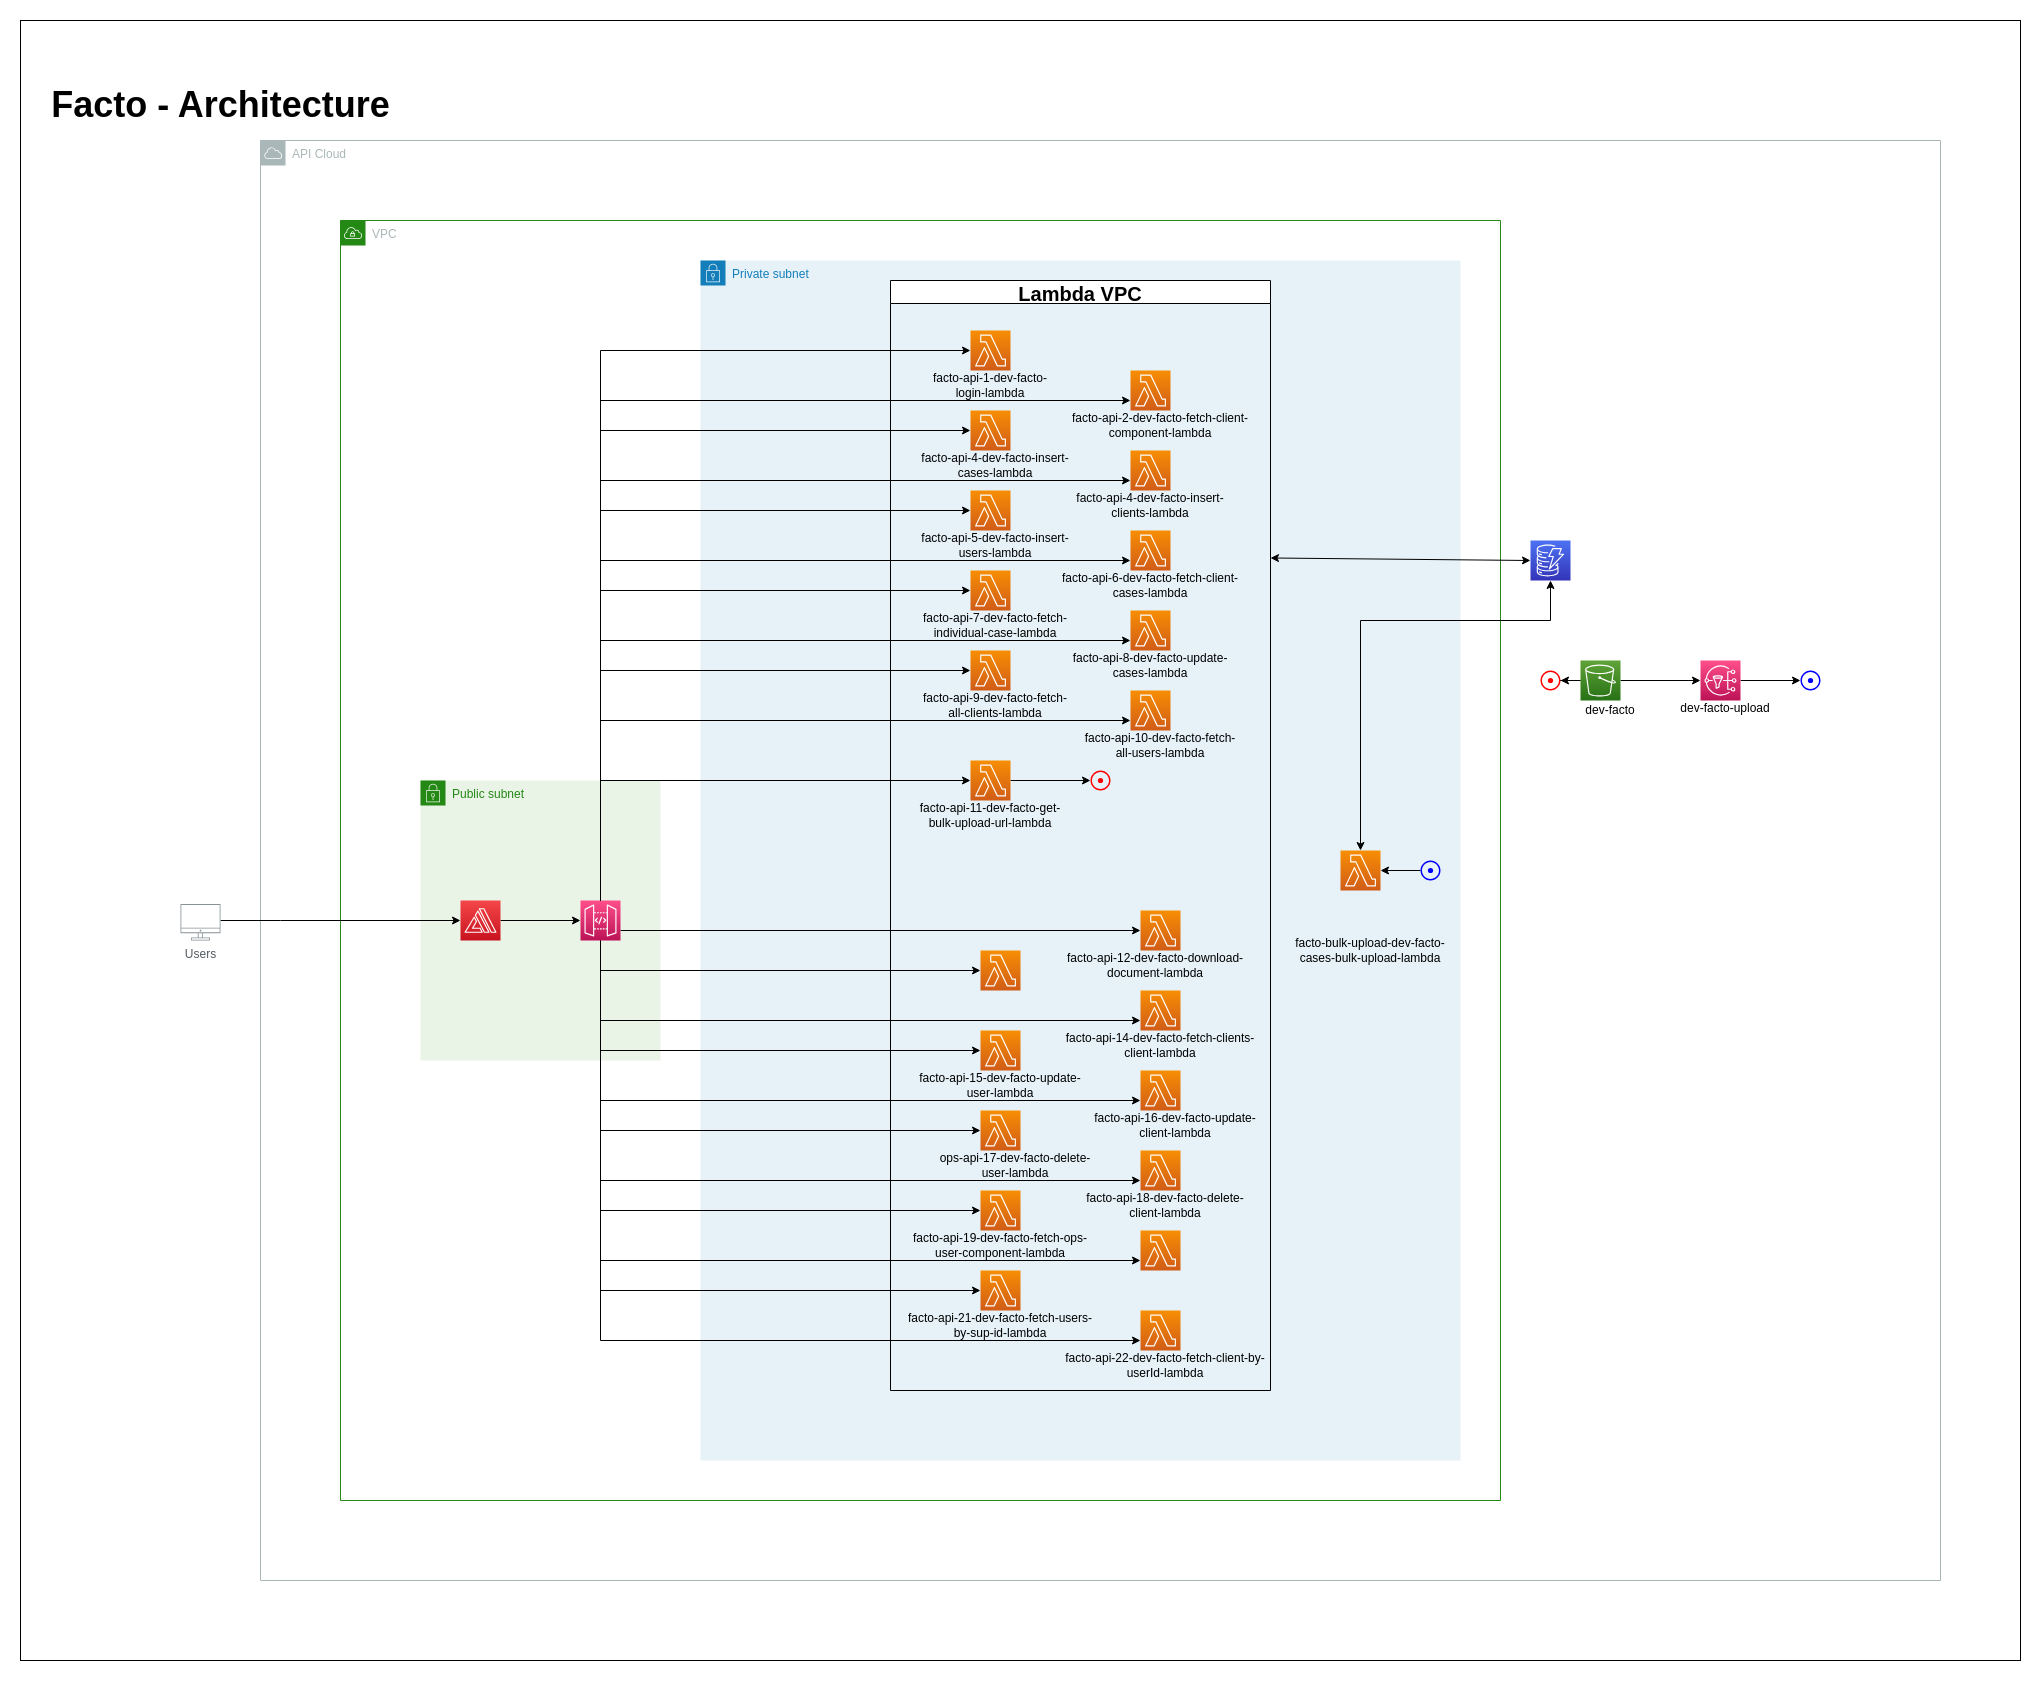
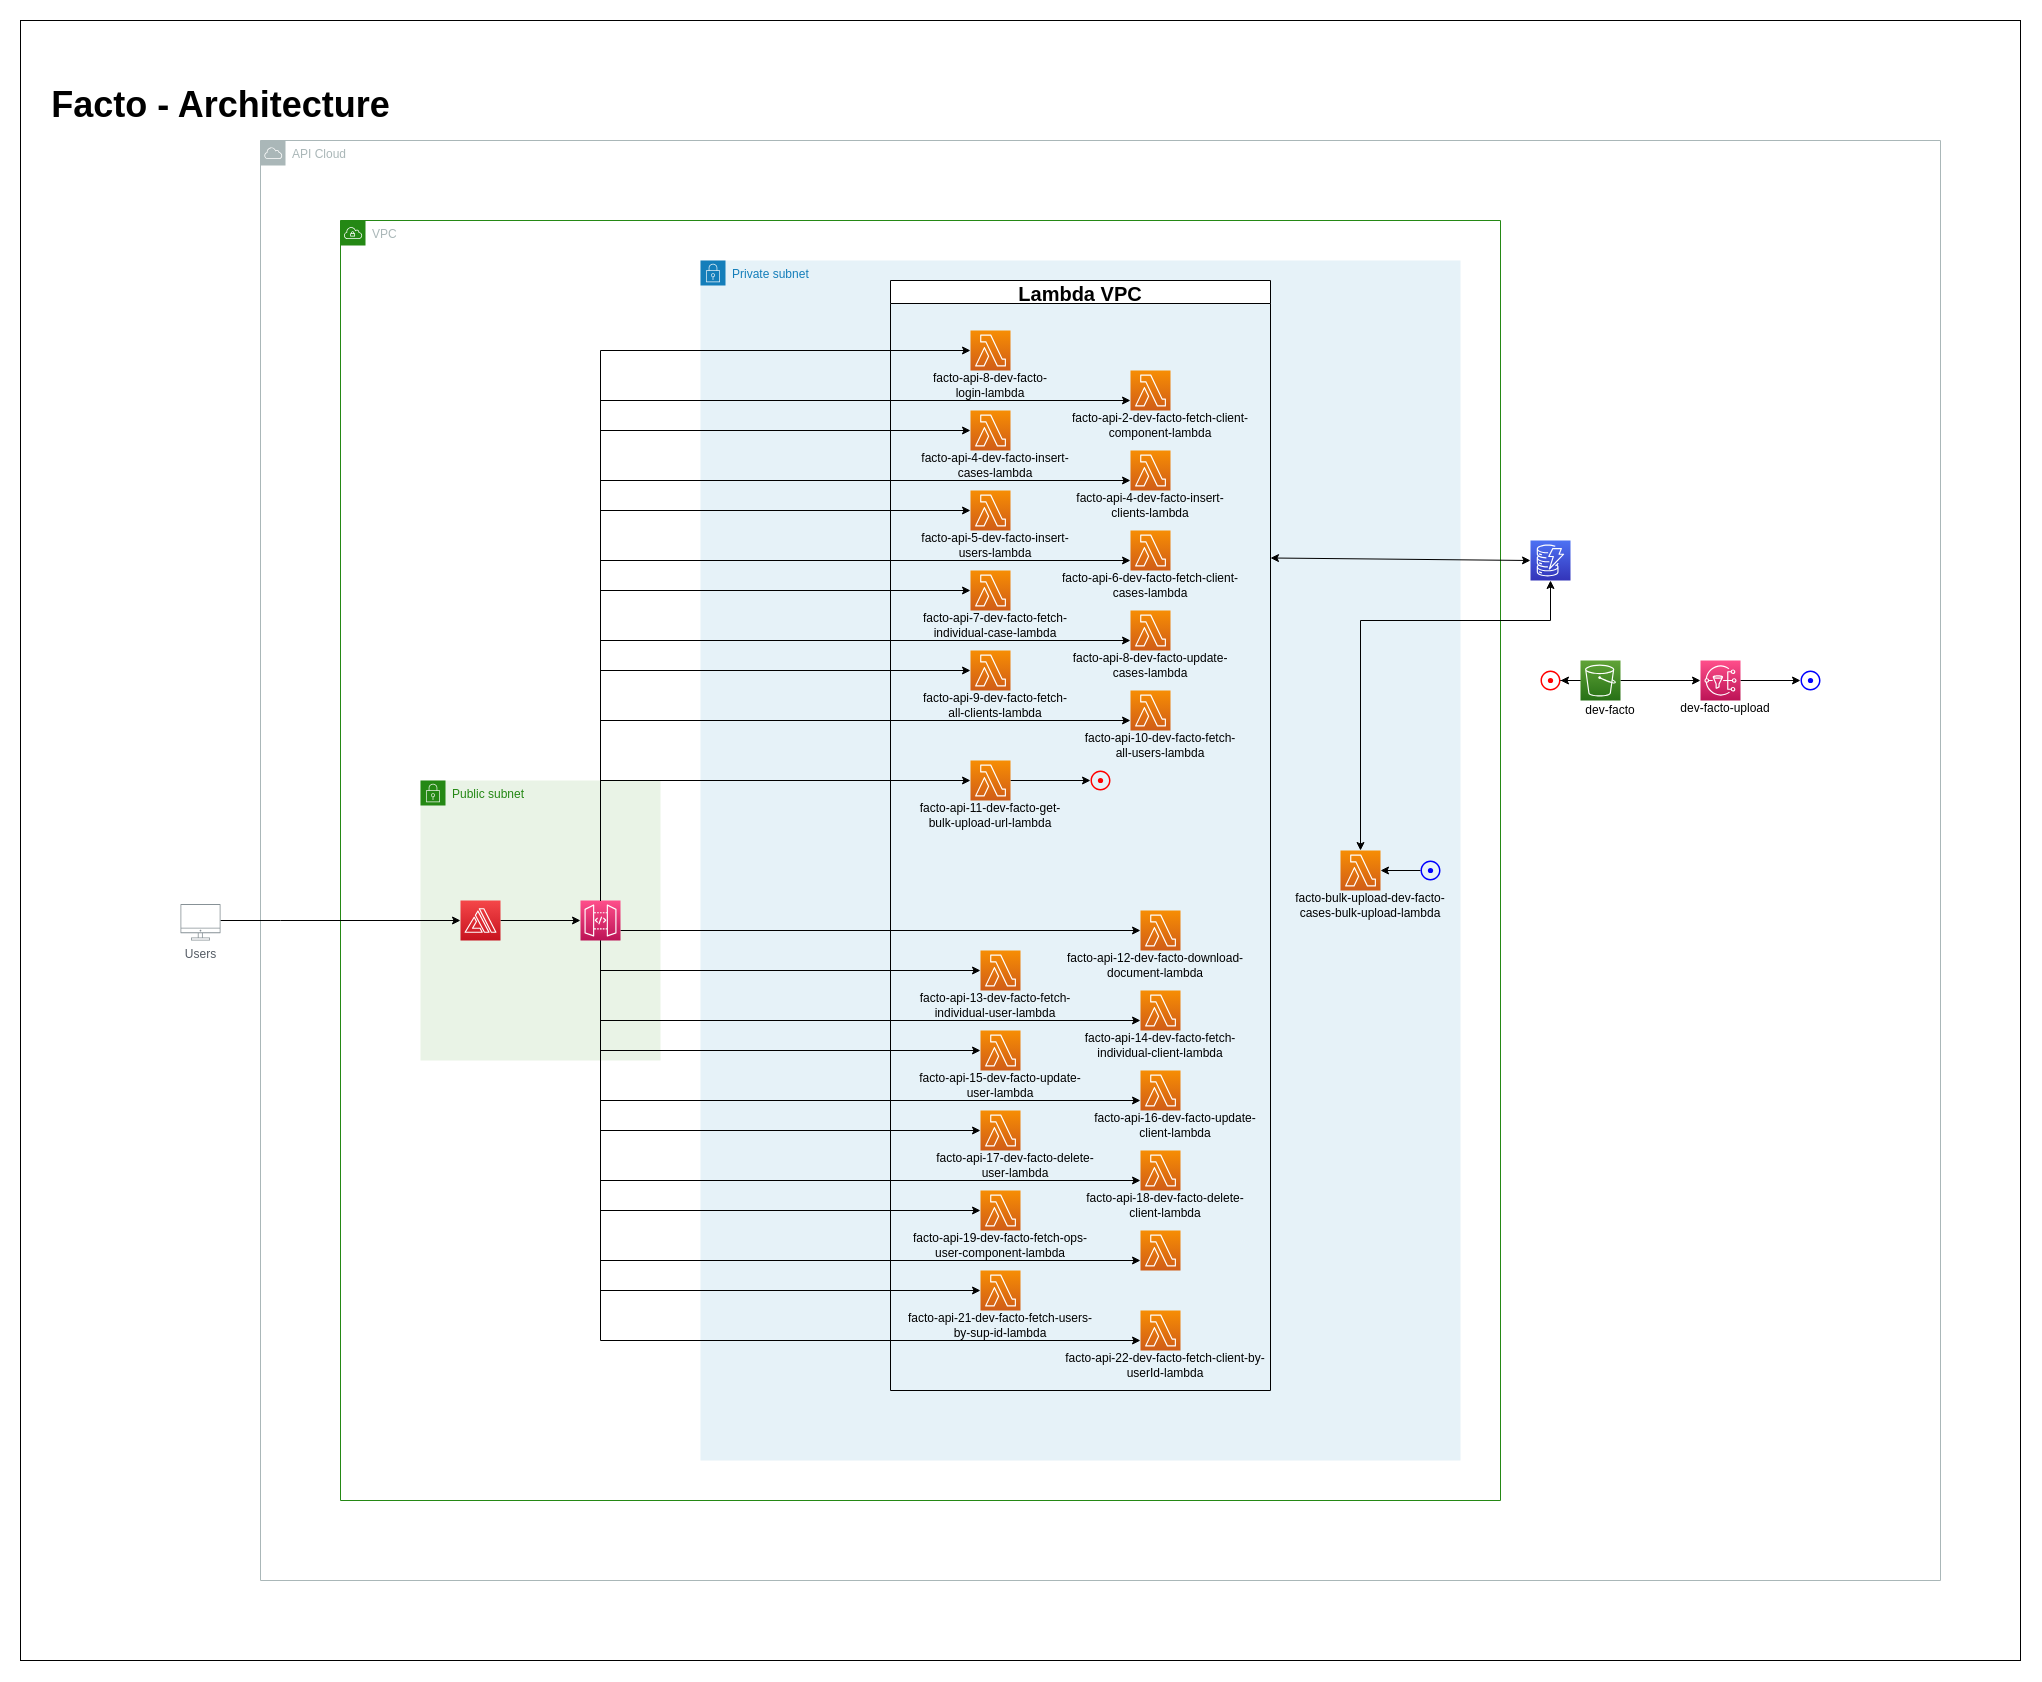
(991, 386) -> (991, 386)
(1371, 951) -> (1371, 906)
none -> (996, 1006)
(1161, 1046) -> (1161, 1046)
(1016, 1166) -> (1016, 1166)
